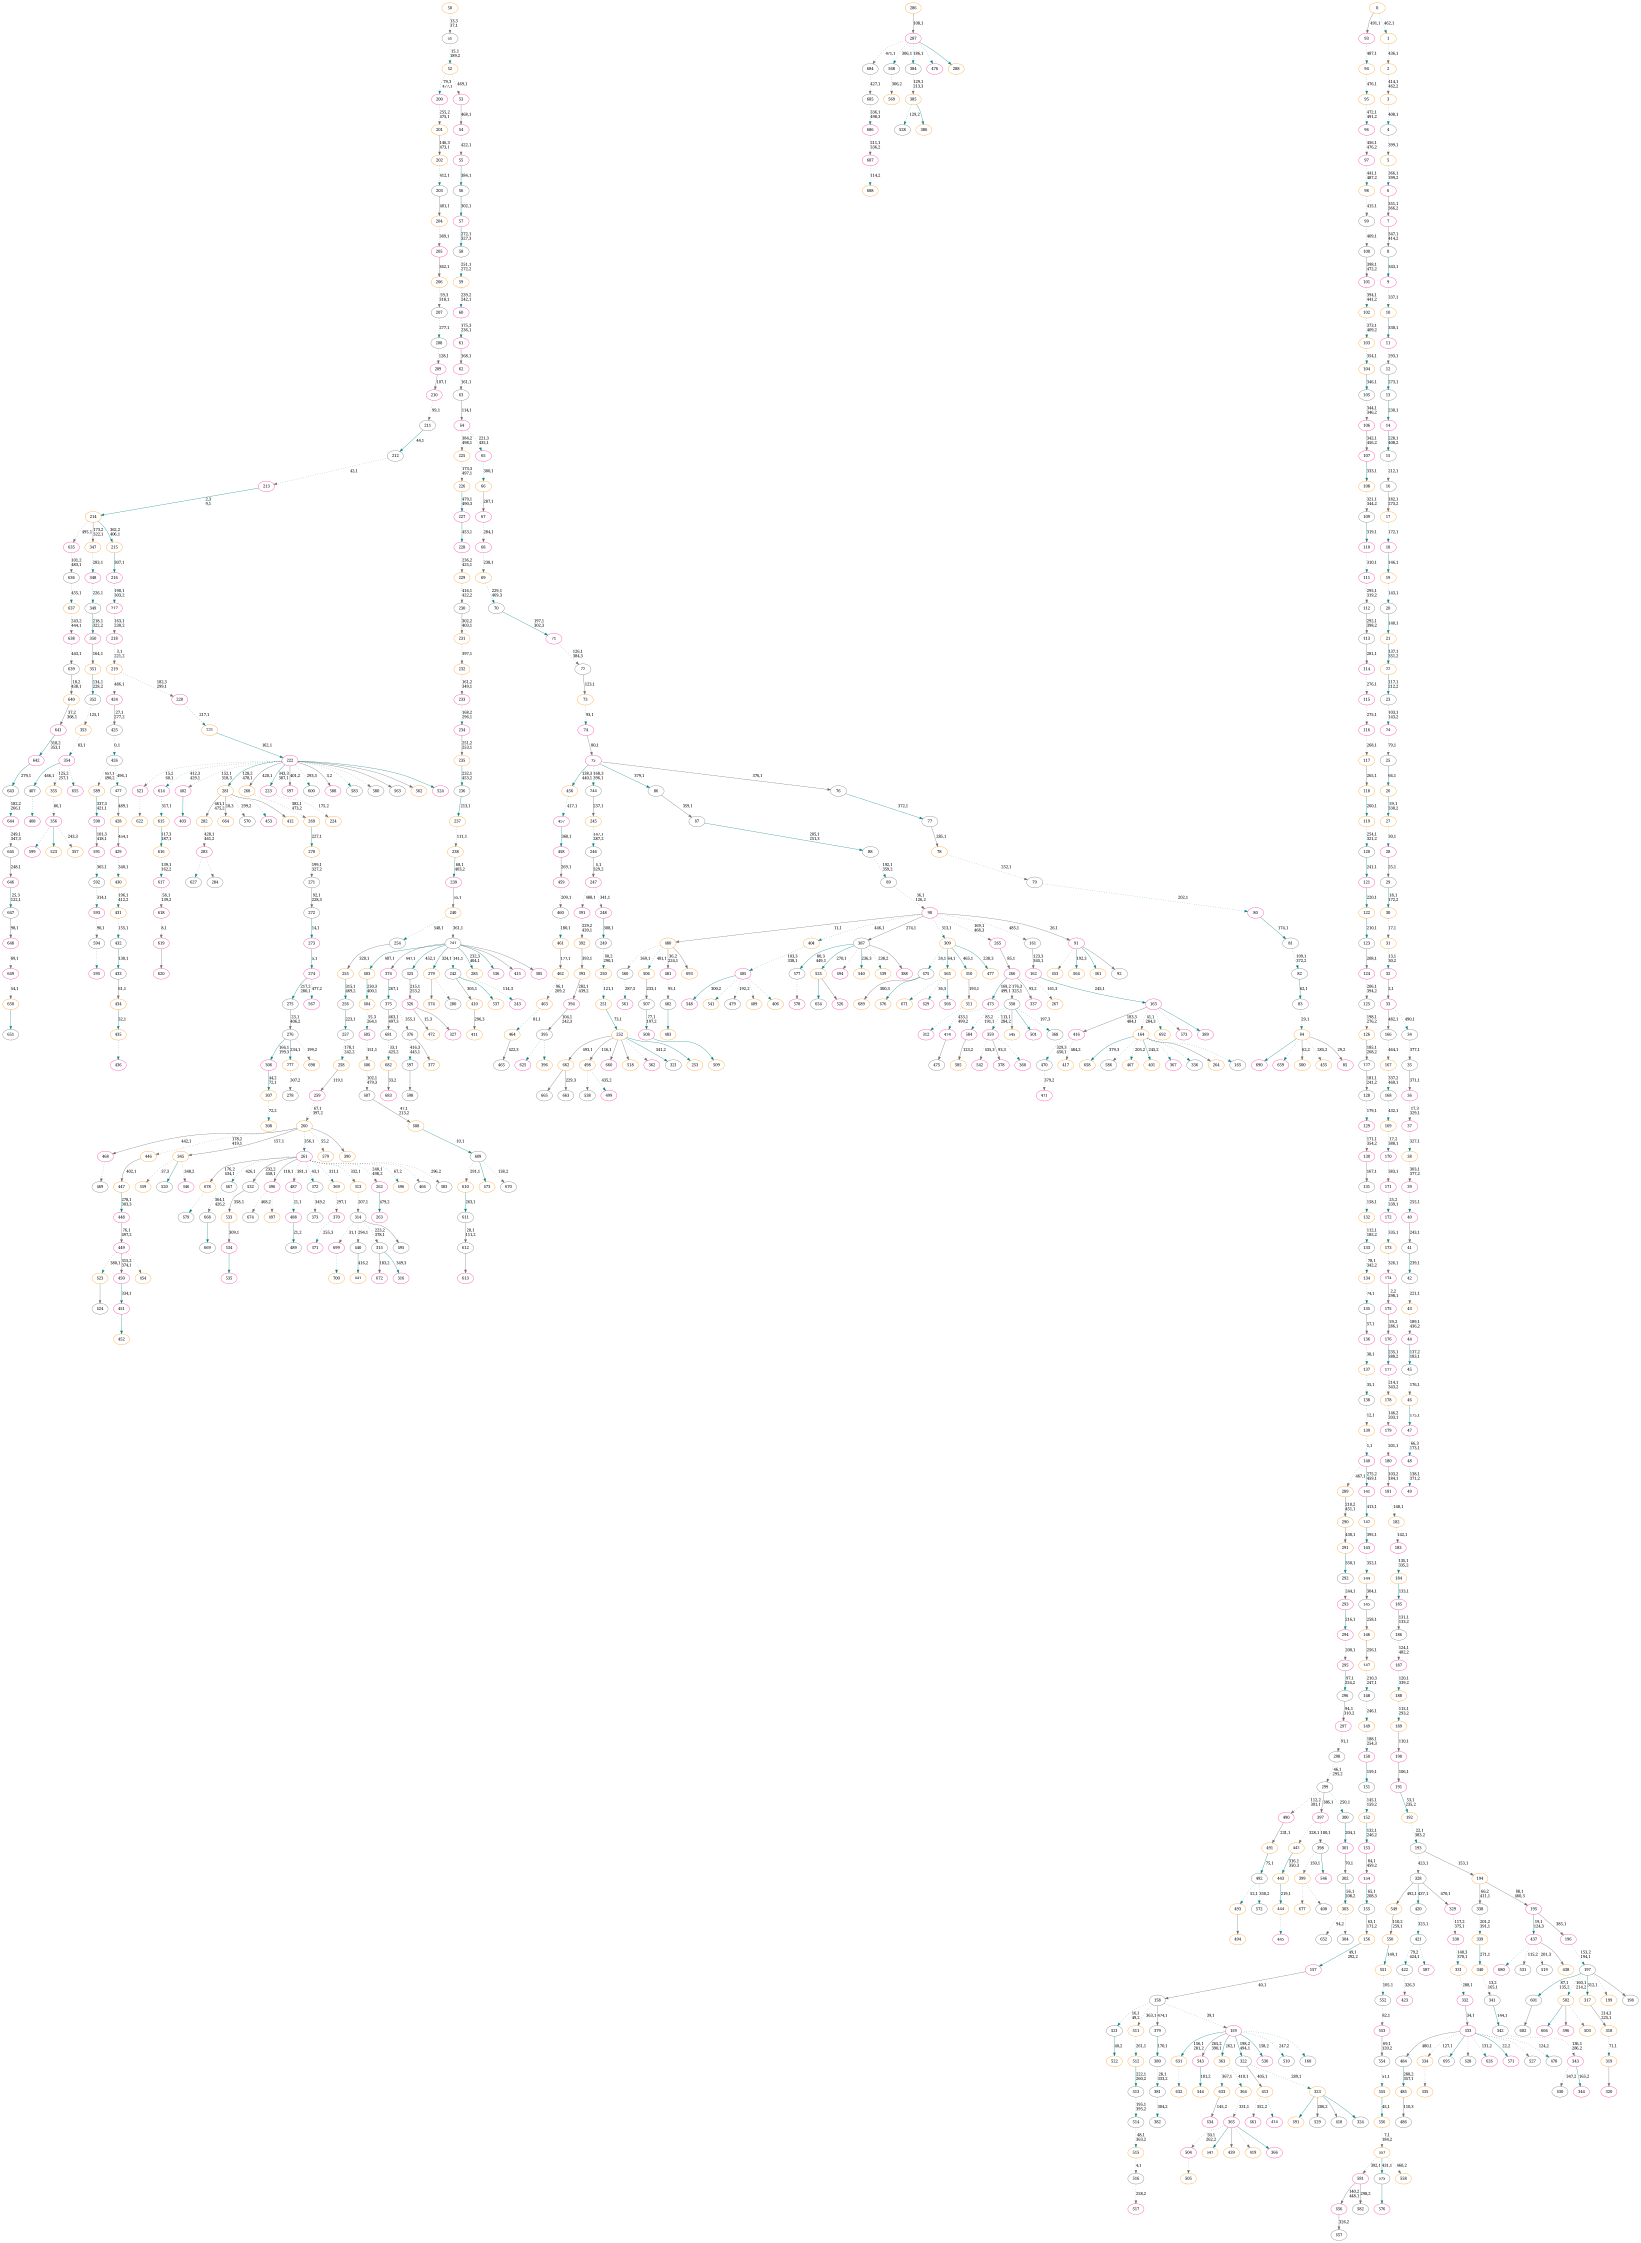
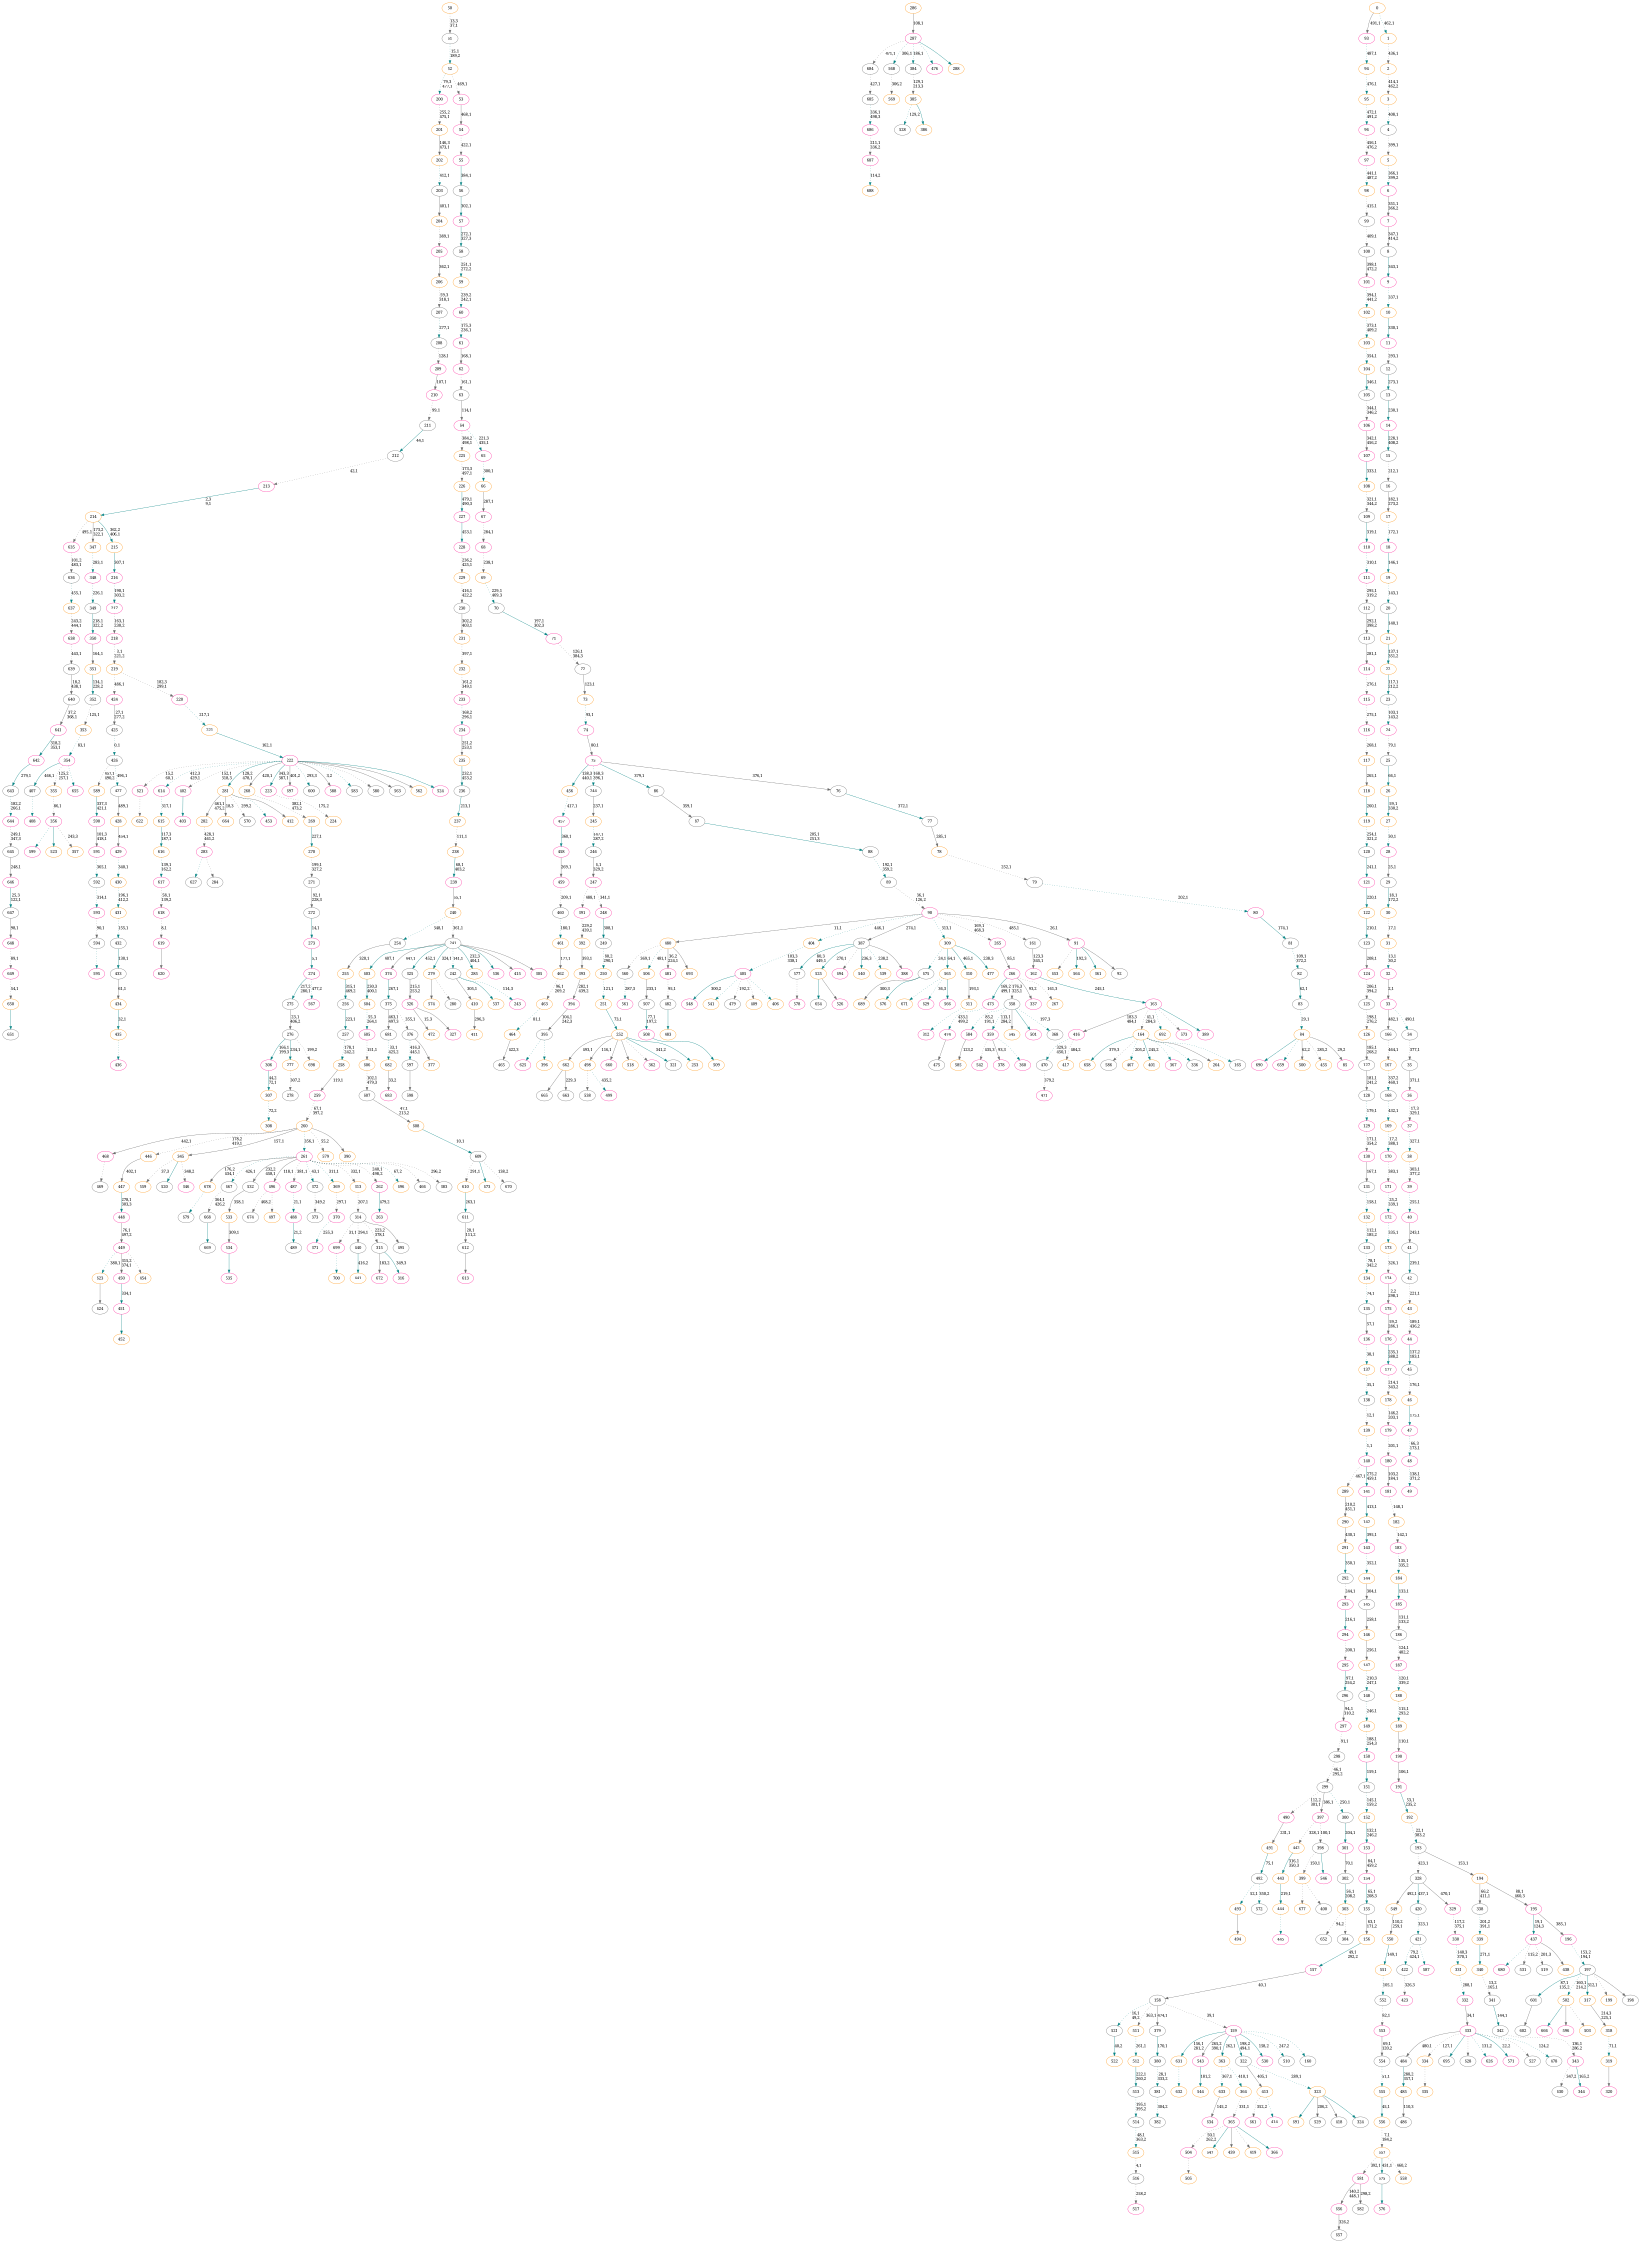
(71, 700) -> (71, 700)
